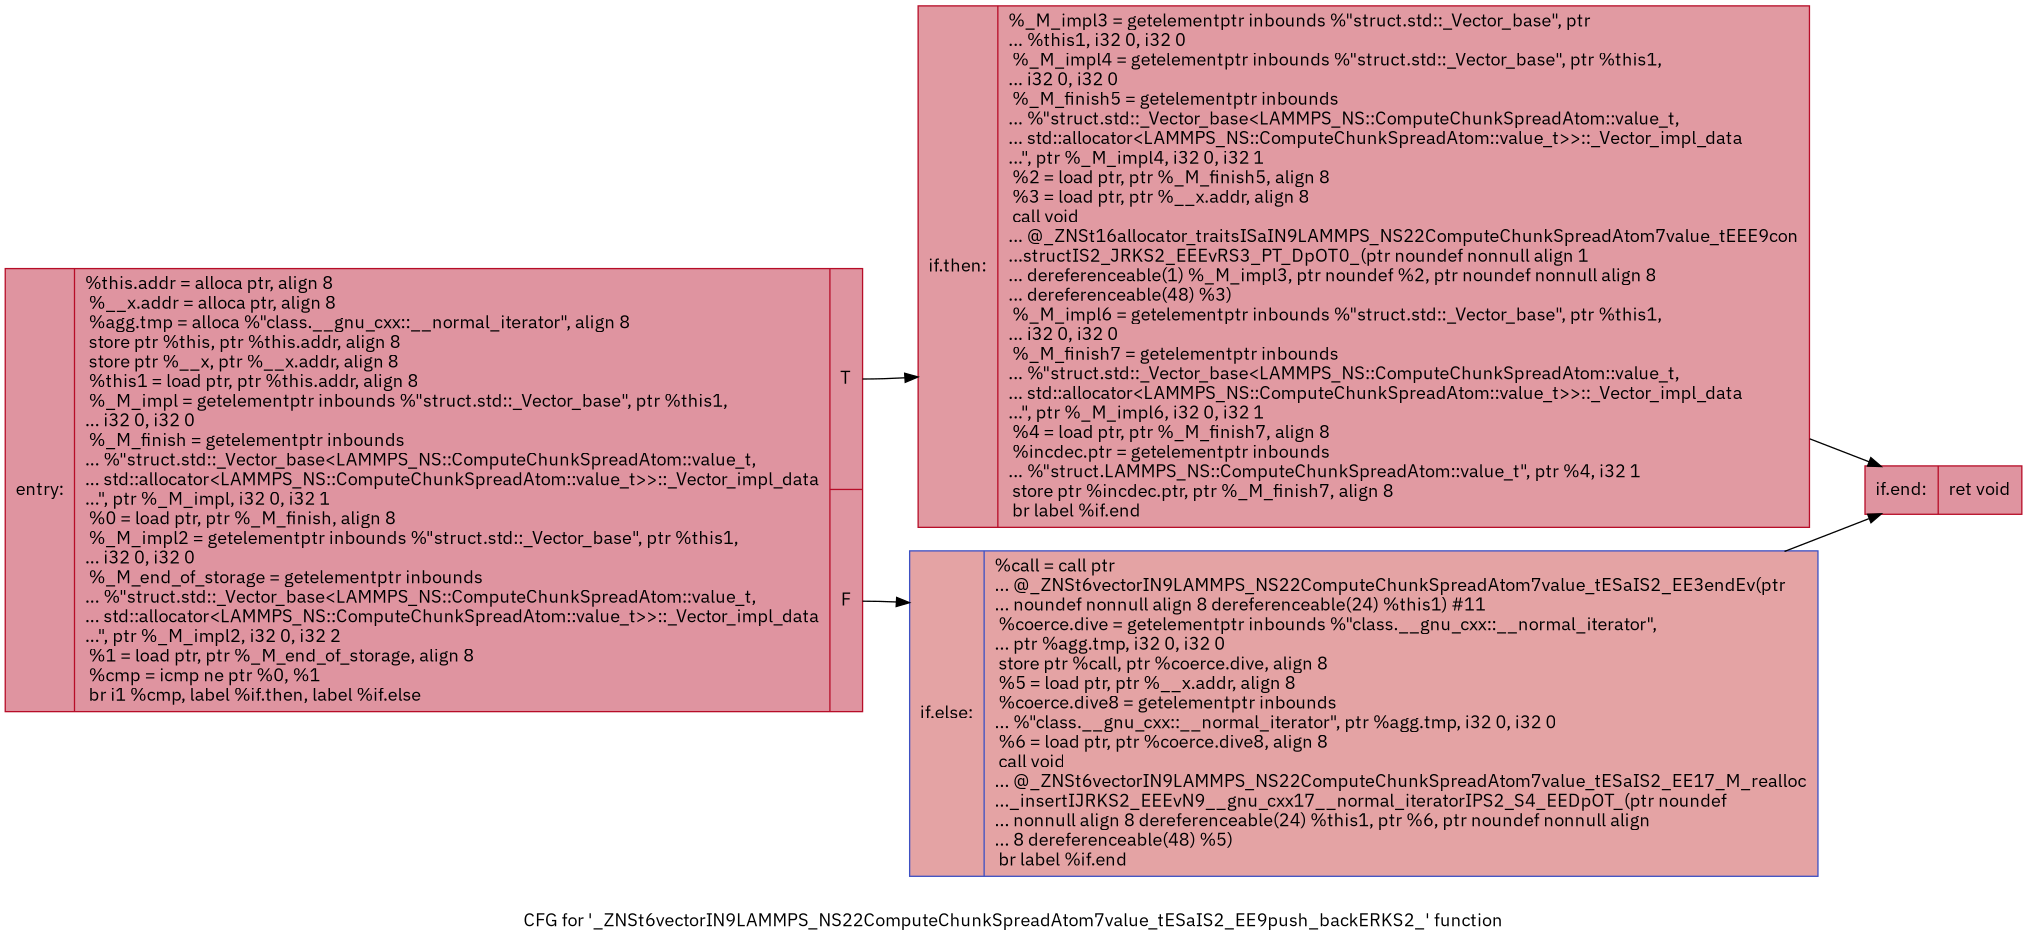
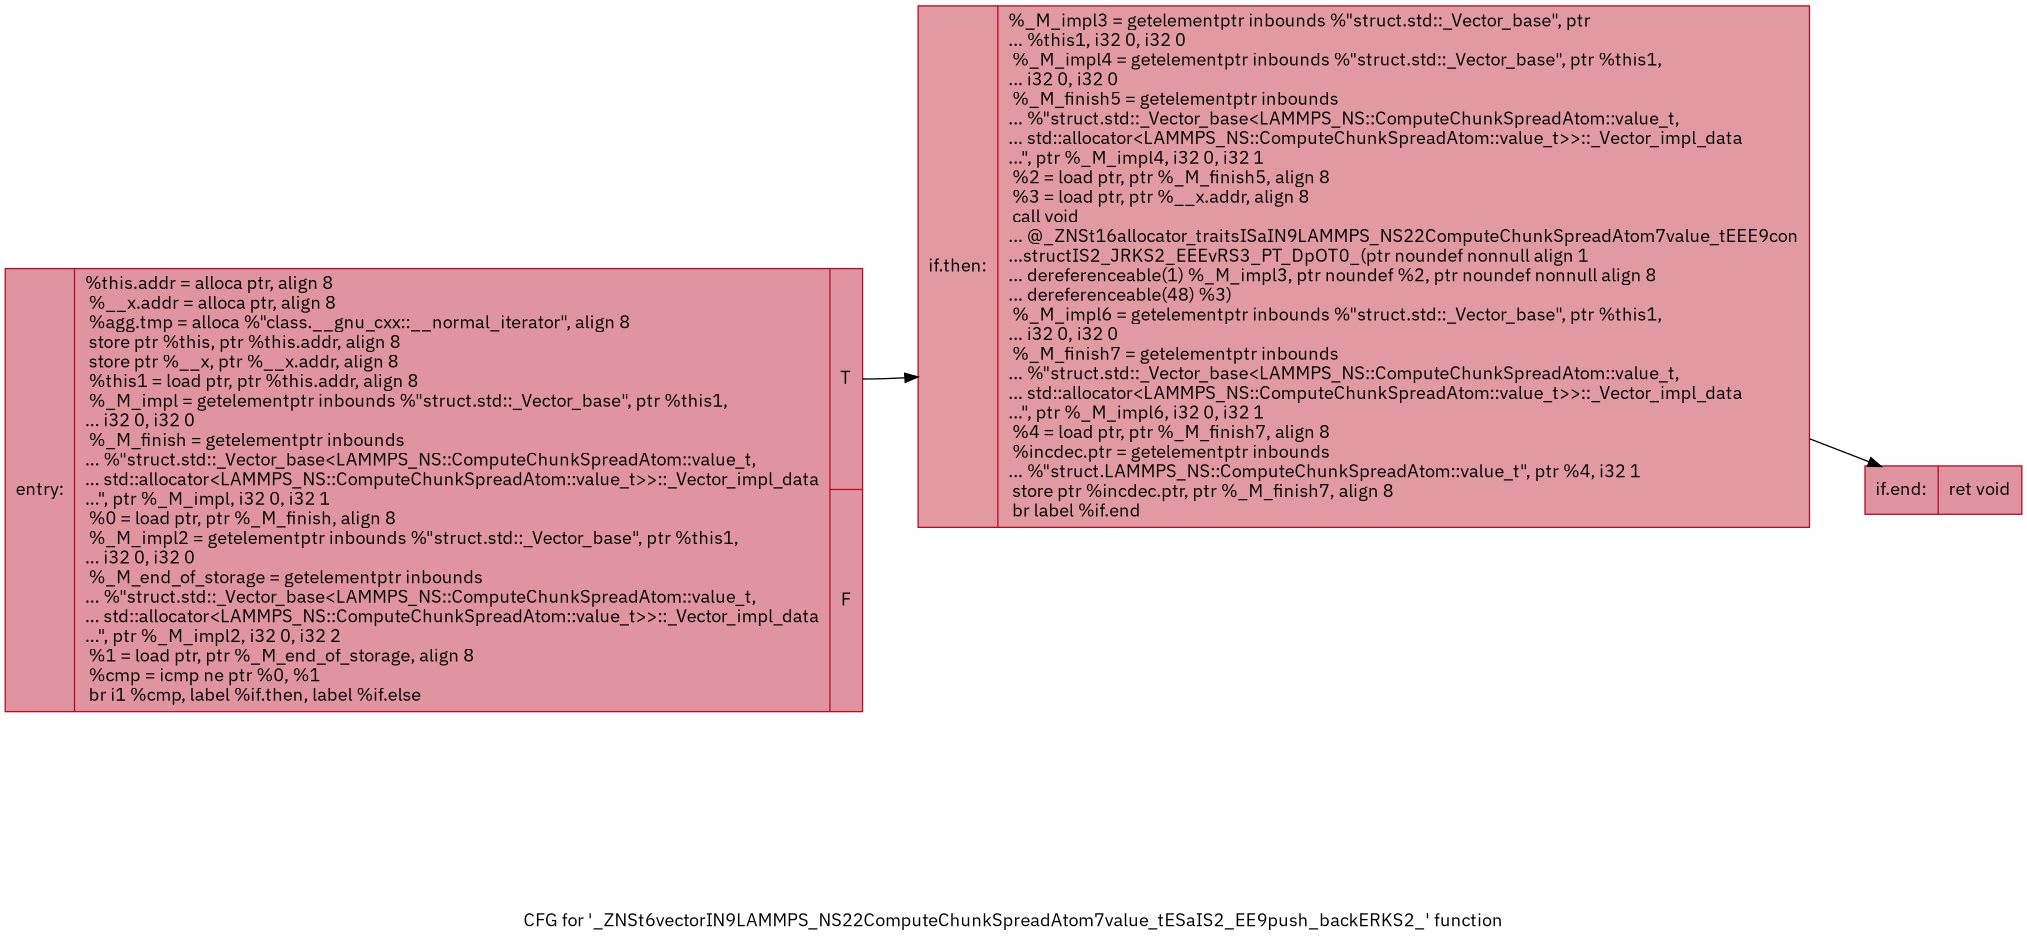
(1364, 714) -> none
